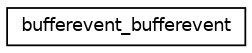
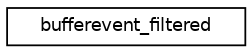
(126, 27) -> (126, 27)
